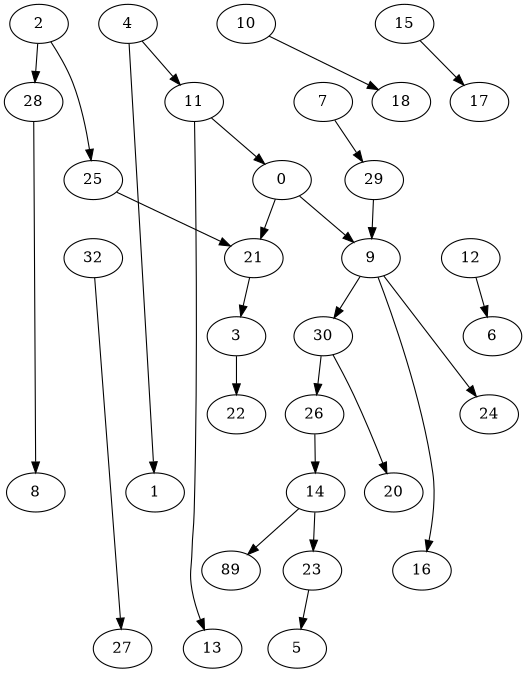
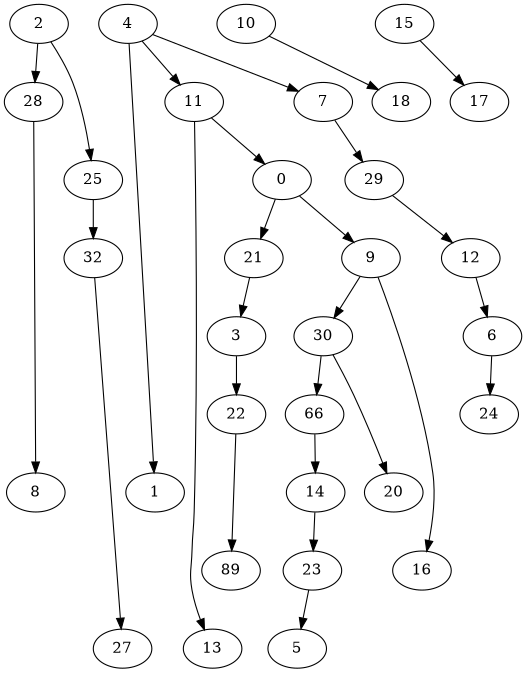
none -> (220, 61)
(373, 214) -> (418, 216)
(169, 217) -> (93, 214)
(427, 332) -> (491, 370)
(315, 414) -> (315, 414)
(277, 528) -> (234, 487)
